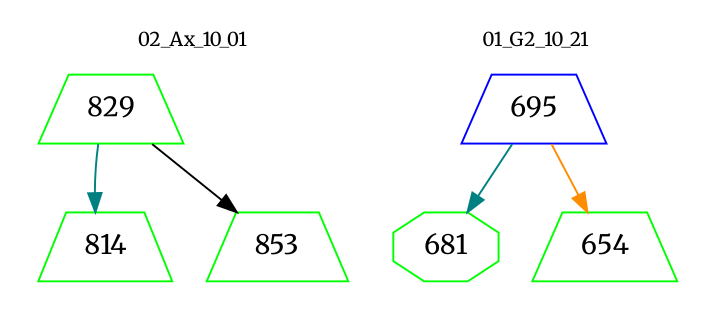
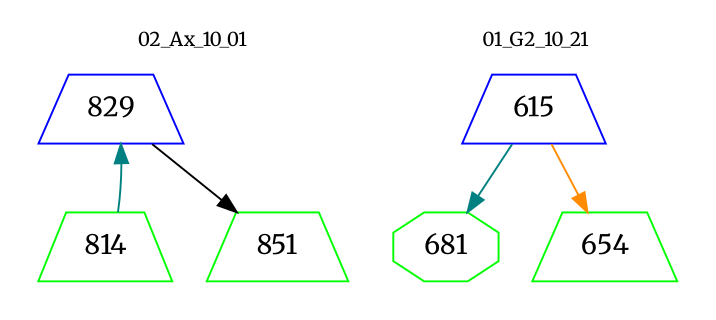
(111, 109) -> (111, 109)
(534, 109) -> (534, 109)
(96, 169) -> (121, 188)
(278, 247) -> (278, 247)
